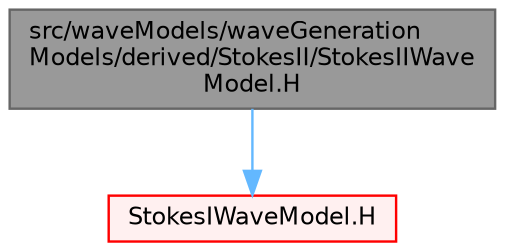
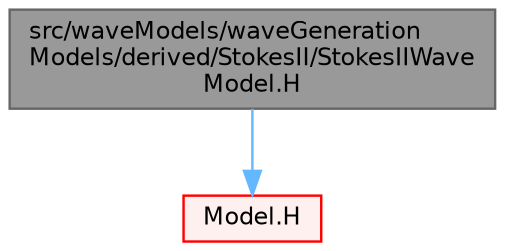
(252, 219) -> (252, 219)
